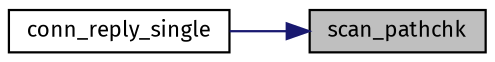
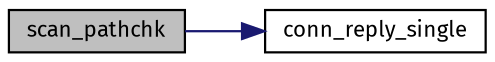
(258, 31) -> (213, 31)
